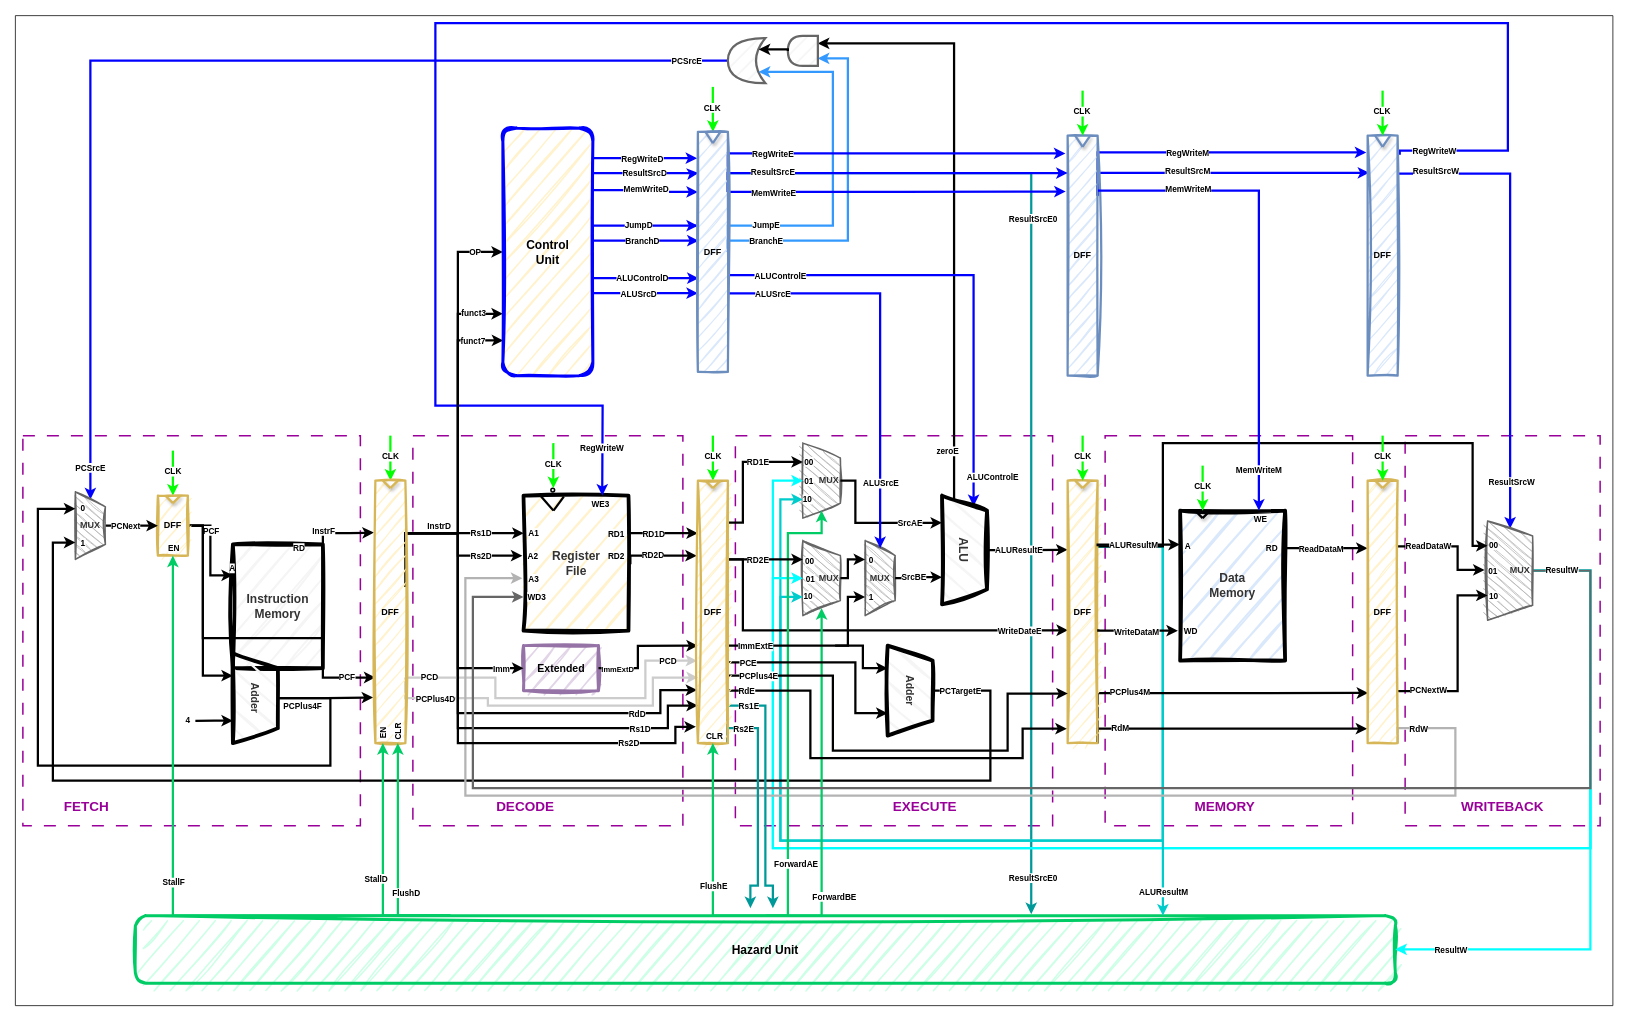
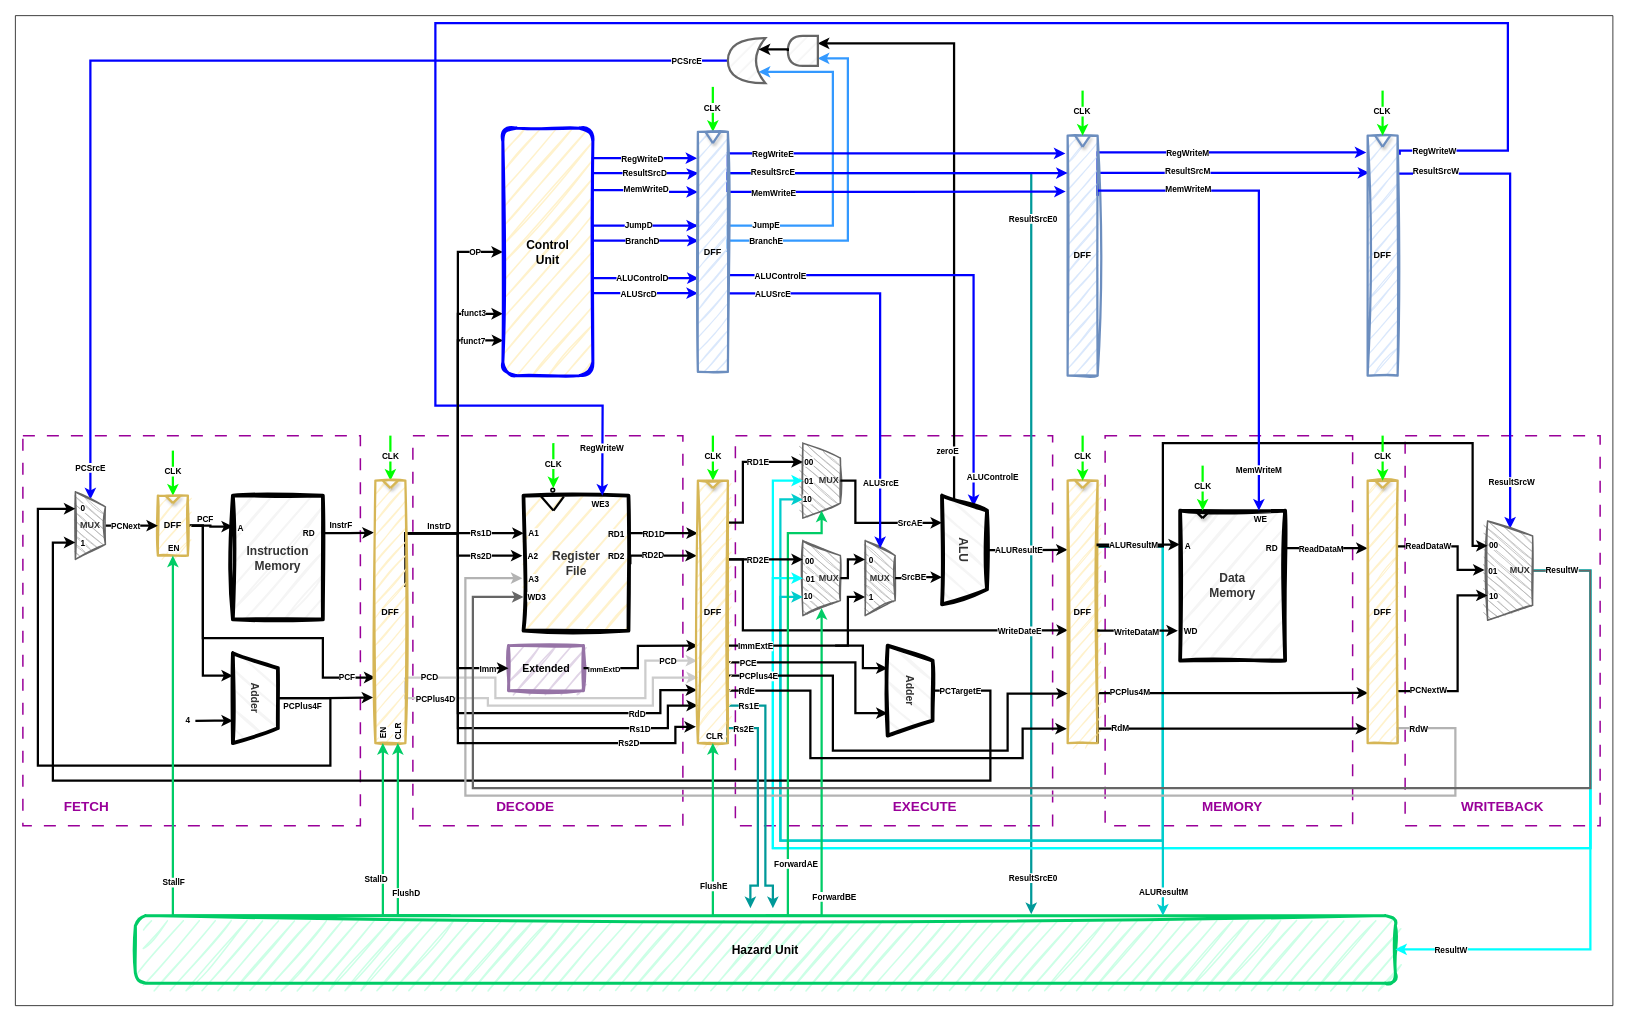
(1233, 585) -> (1233, 585)
(278, 606) -> (278, 557)
(561, 668) -> (546, 668)
(1225, 807) -> (1233, 807)
